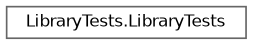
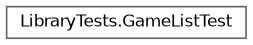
(126, 22) -> (126, 22)
